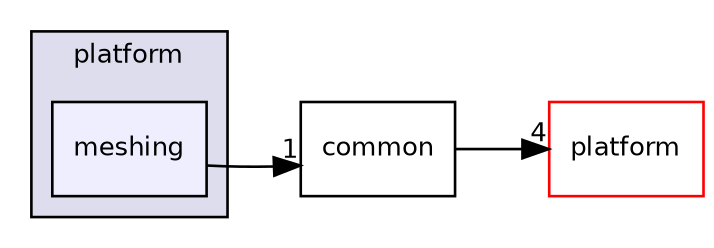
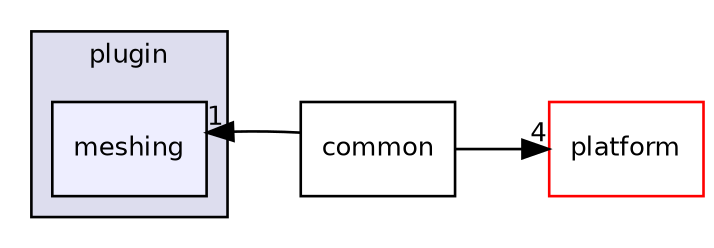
(129, 56) -> (129, 56)
(244, 167) -> (267, 132)
